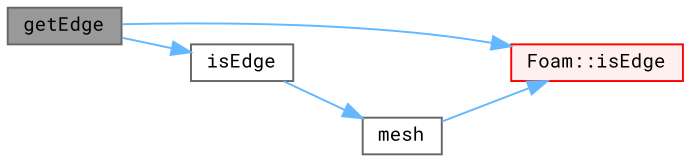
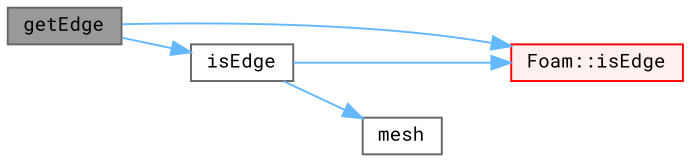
(485, 105) -> (392, 63)
